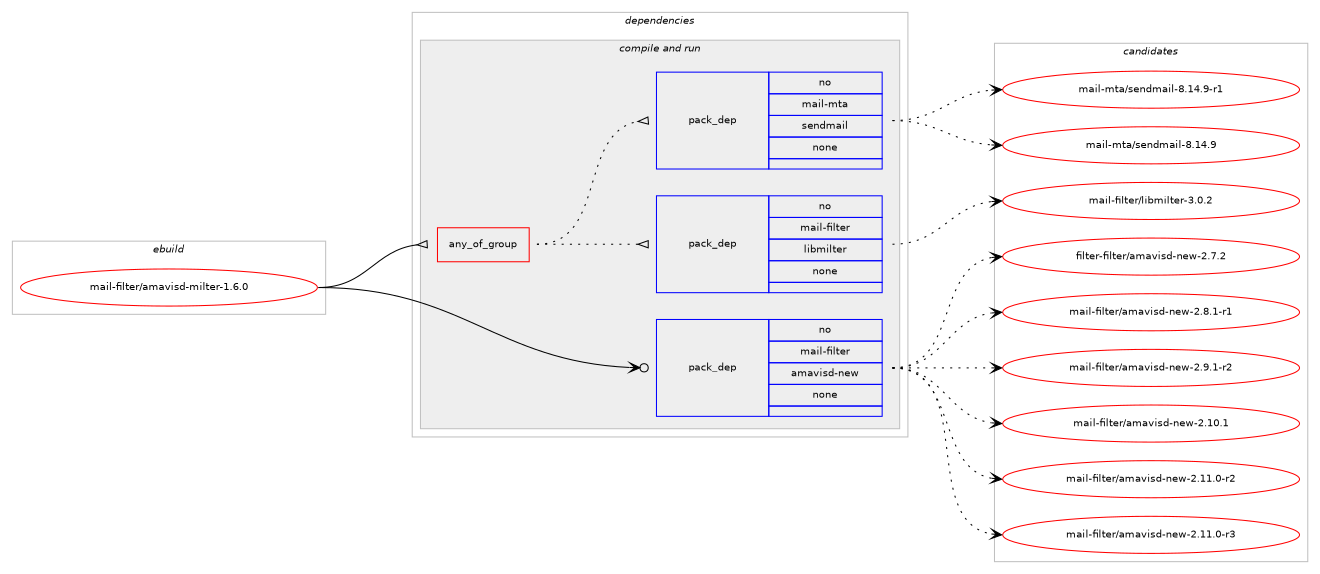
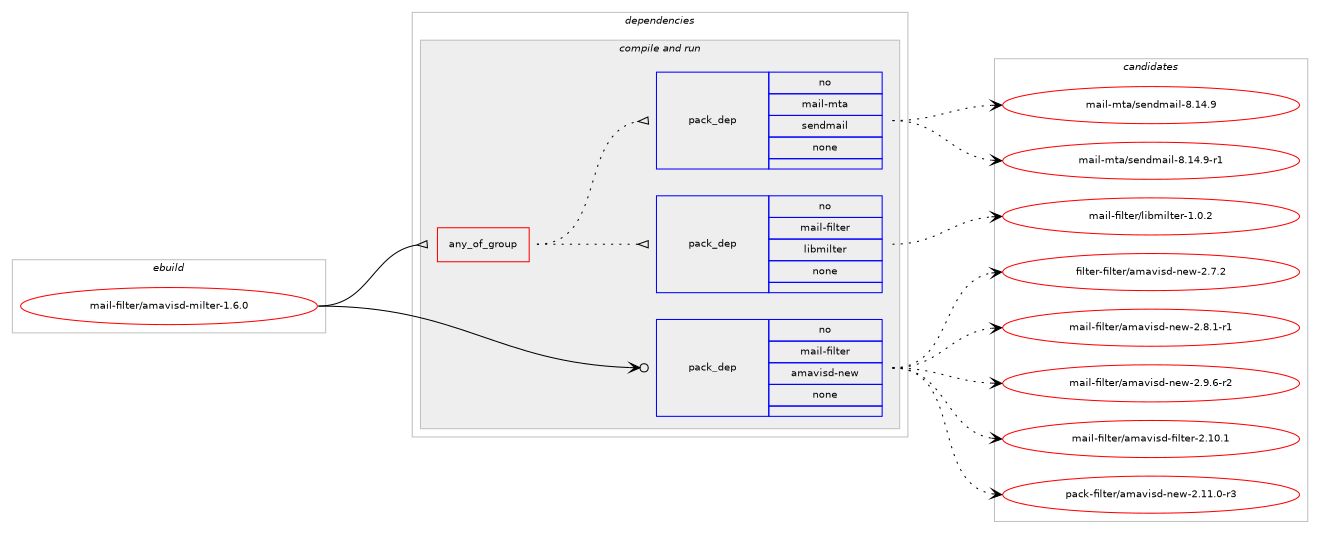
(1151, 201) -> (1151, 216)
(1151, 368) -> (1151, 383)
(1151, 424) -> (1151, 439)
(1151, 479) -> none
(1151, 535) -> (1151, 495)
